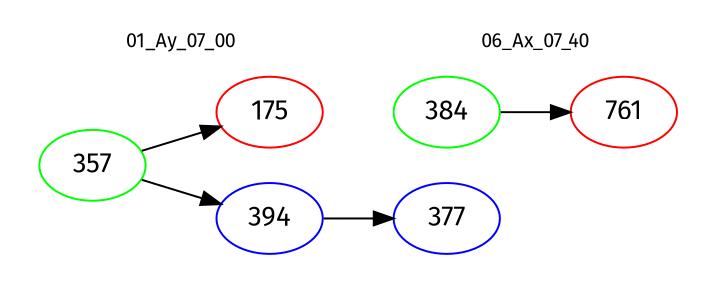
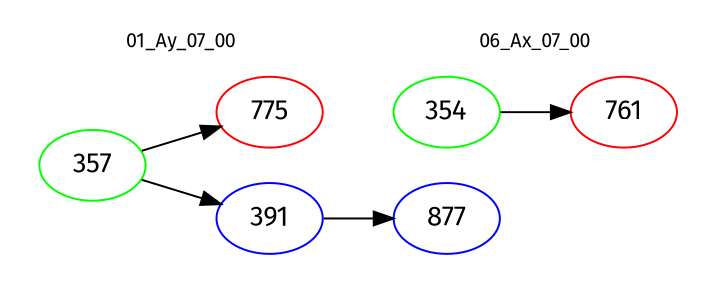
(535, 42) -> (535, 42)
(270, 112) -> (270, 112)
(447, 112) -> (447, 112)
(270, 218) -> (270, 218)
(447, 218) -> (447, 218)
